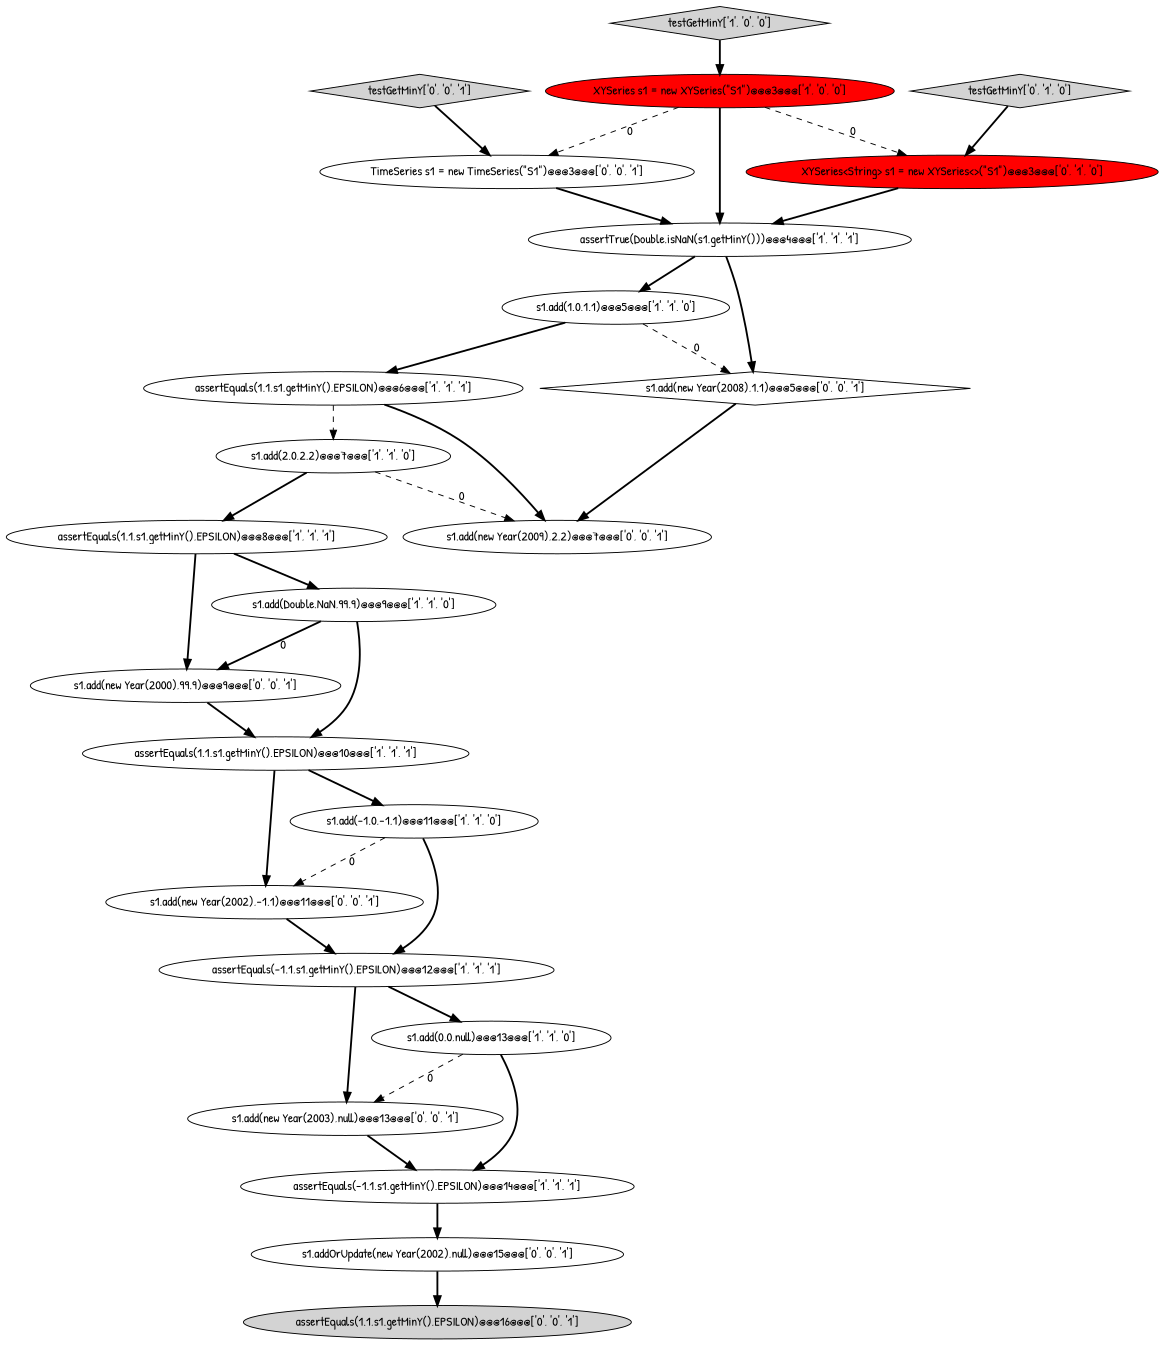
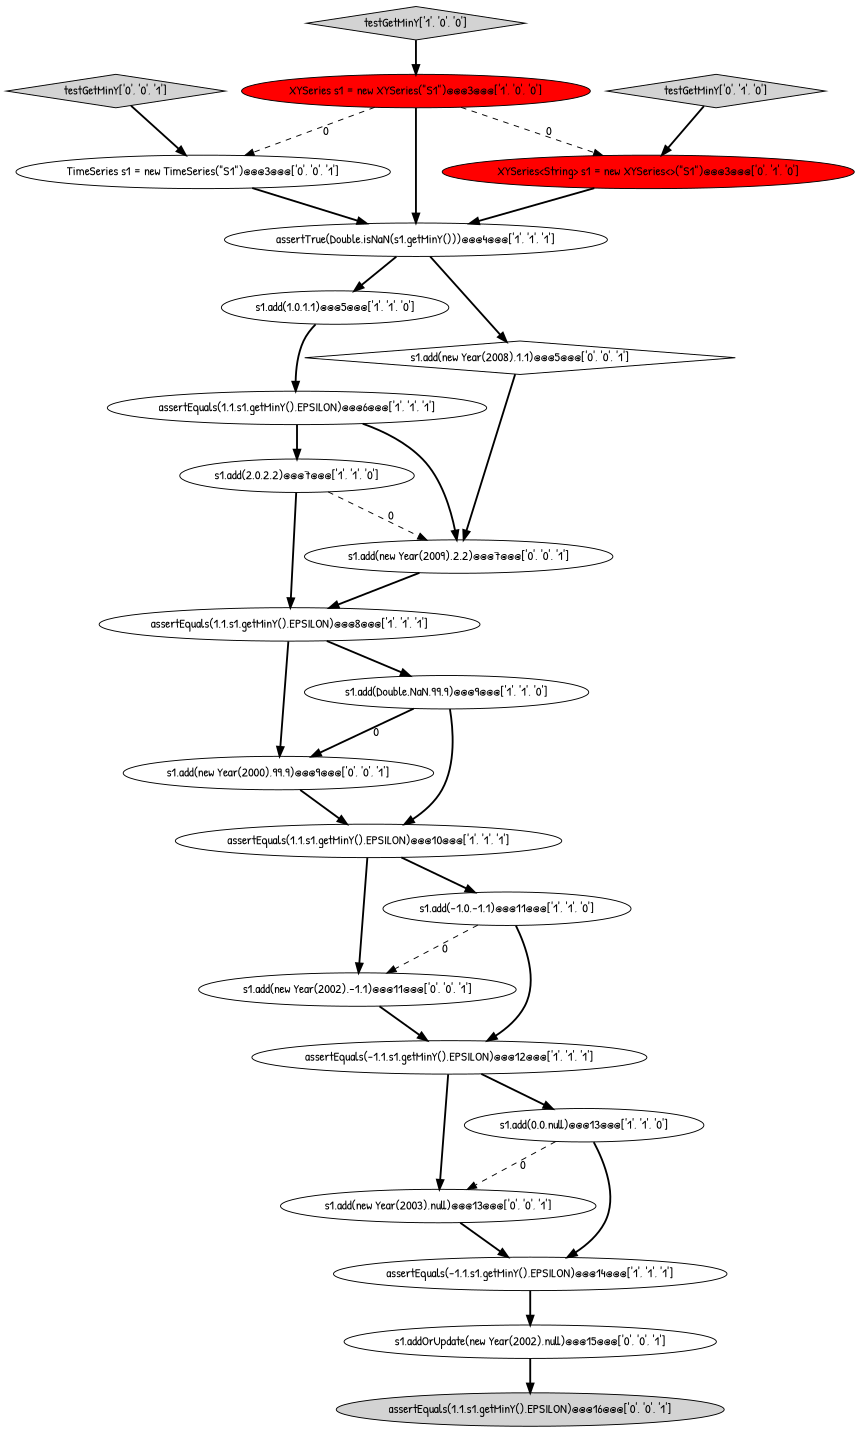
(683, 346) -> none
(333, 418) -> (297, 437)
none -> (379, 589)
